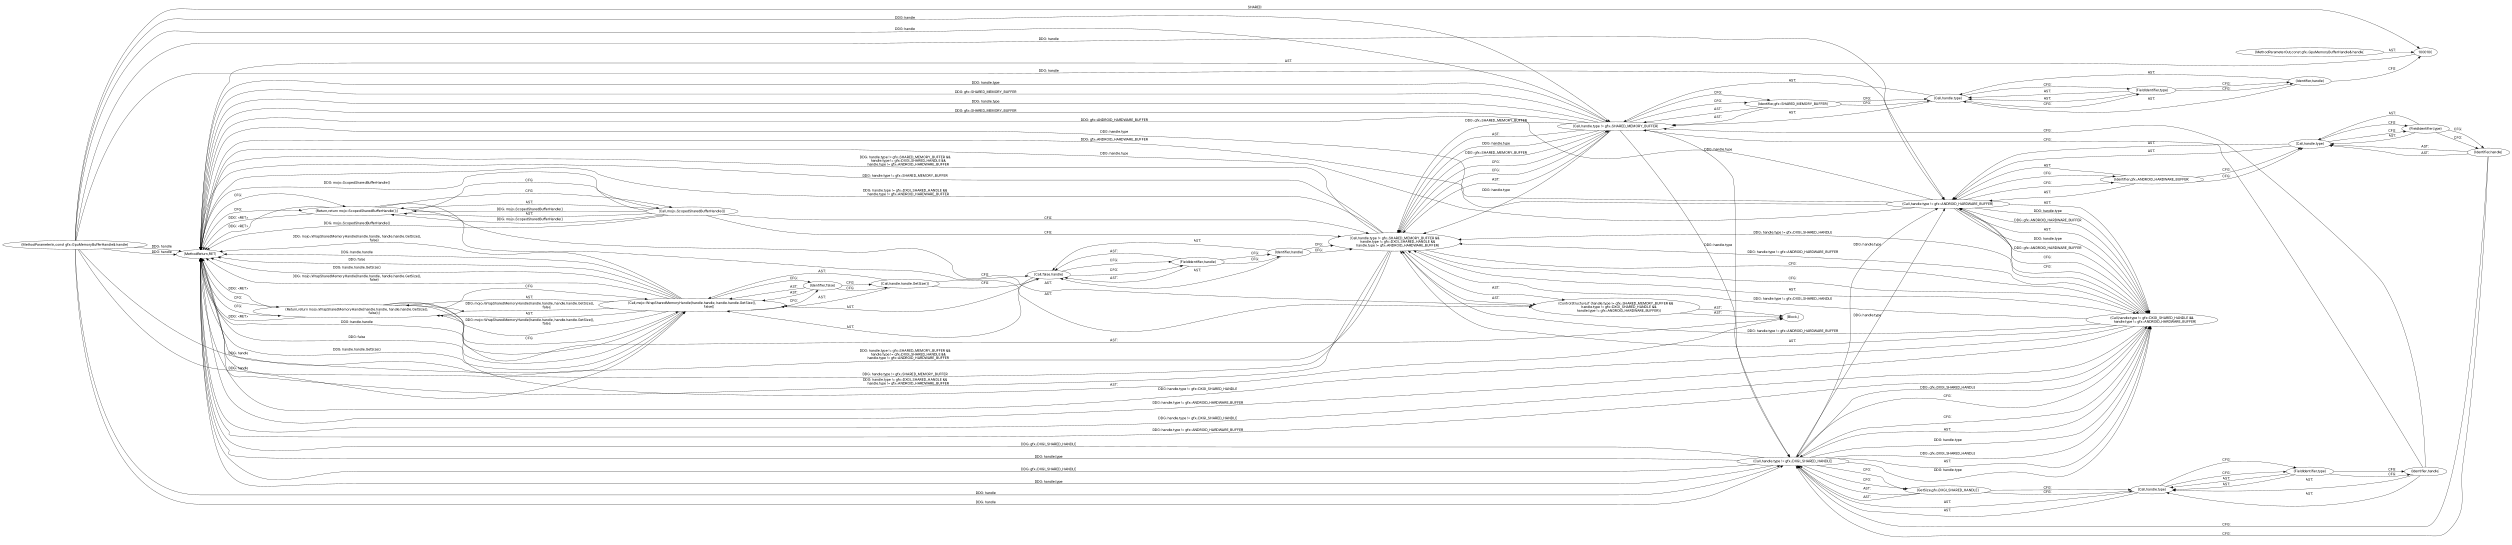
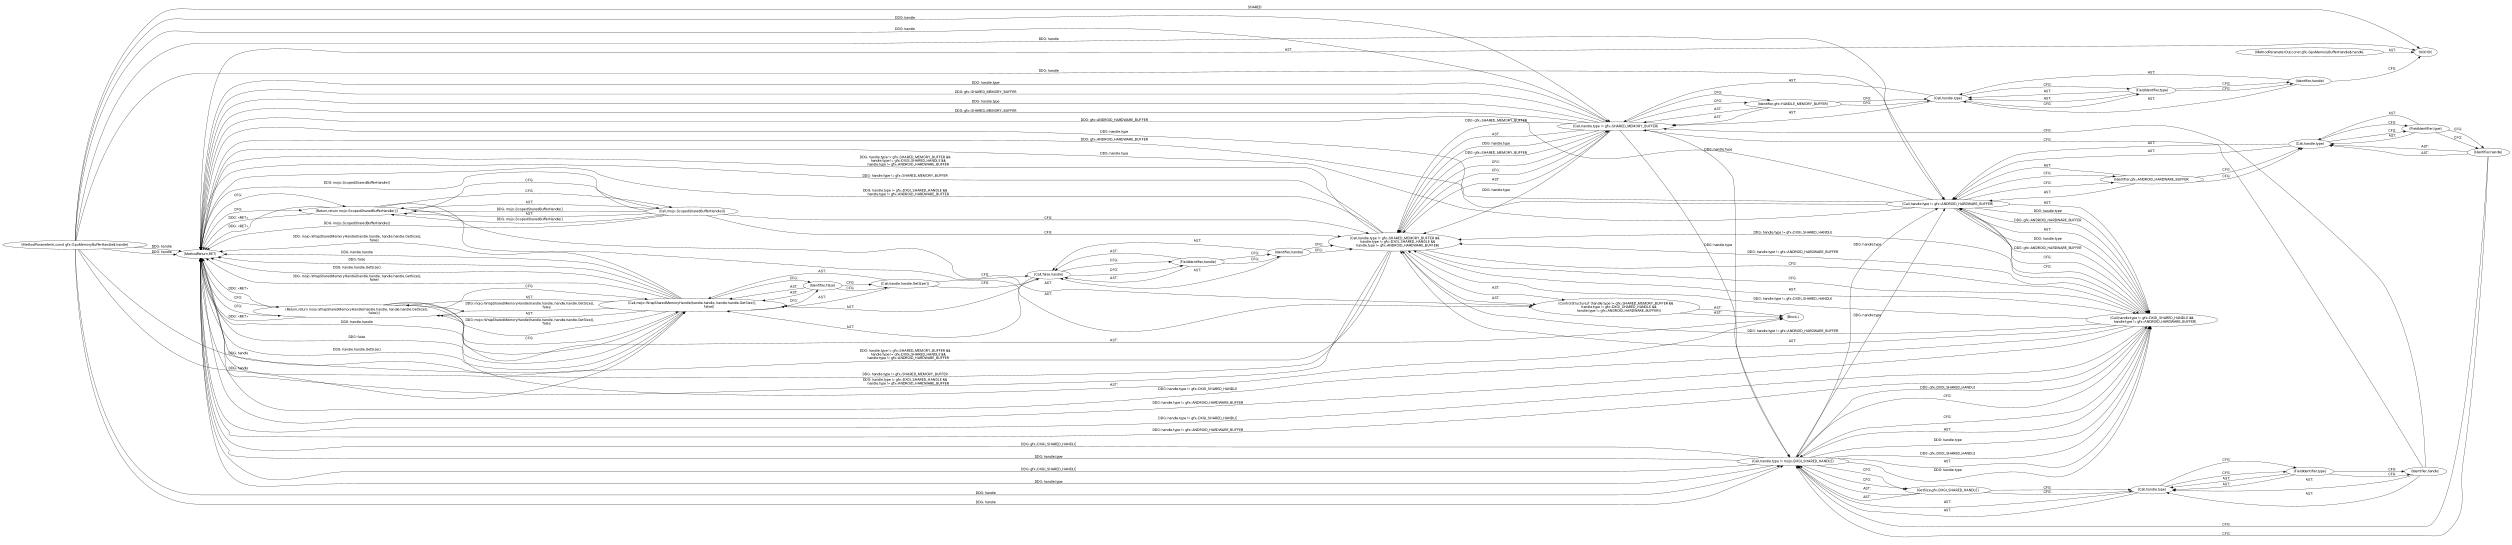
(1234, 63) -> (1222, 52)
(1793, 104) -> (1793, 104)
(1793, 461) -> (1793, 461)
